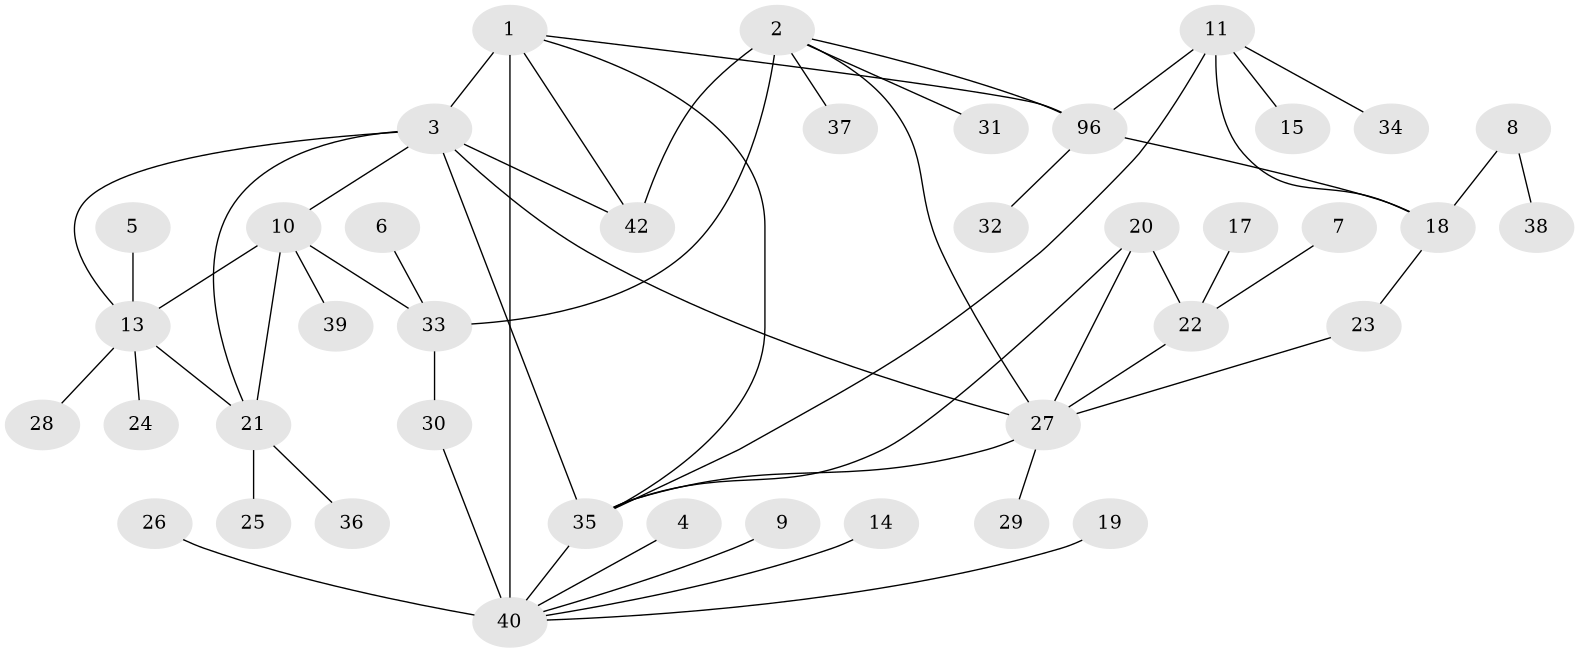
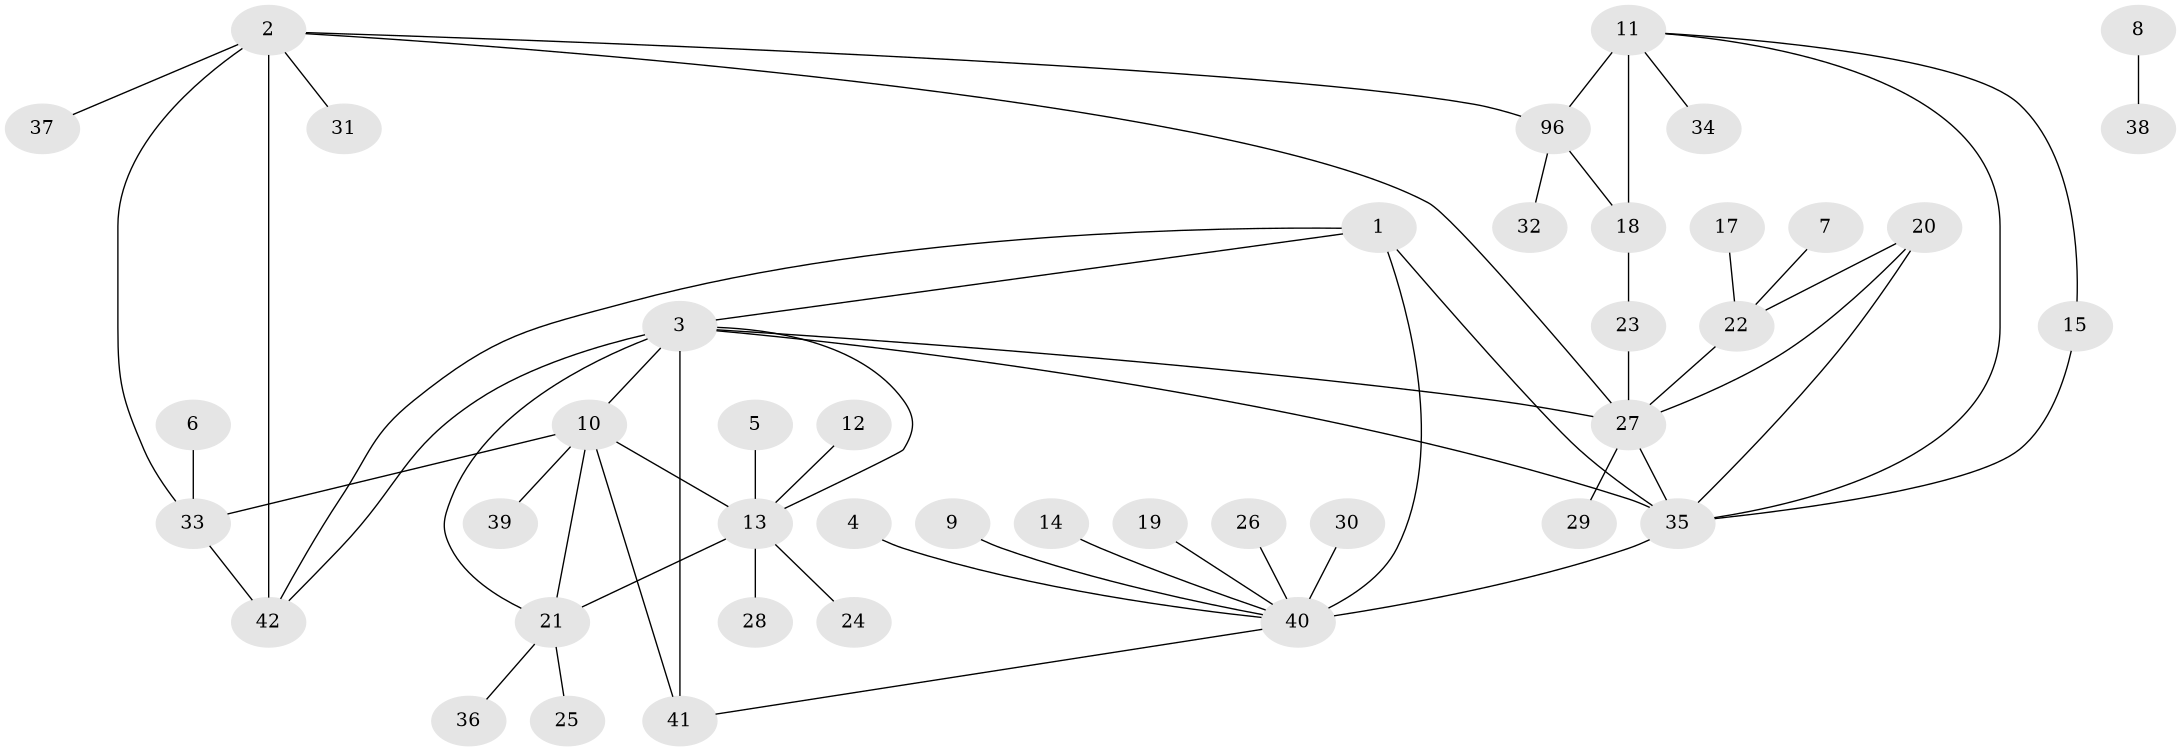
(818, 70) -> none
(1476, 178) -> none
(435, 376) -> (231, 573)
none -> (854, 425)
none -> (1926, 485)
none -> (680, 721)
